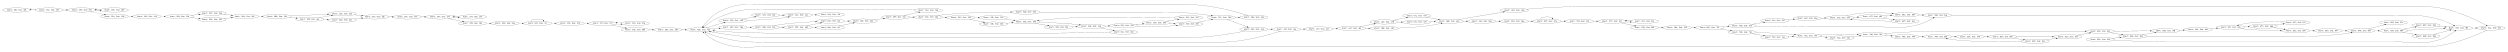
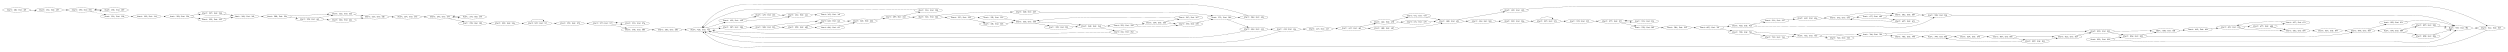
(34, 9) -> (32, 11)
(2425, 29) -> (2429, 21)
